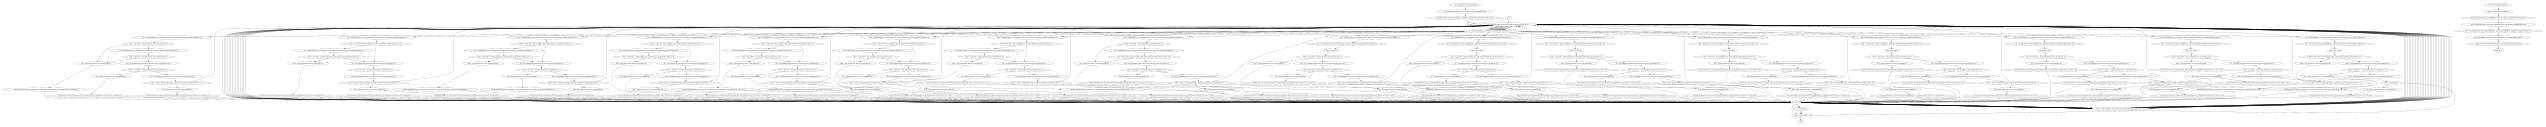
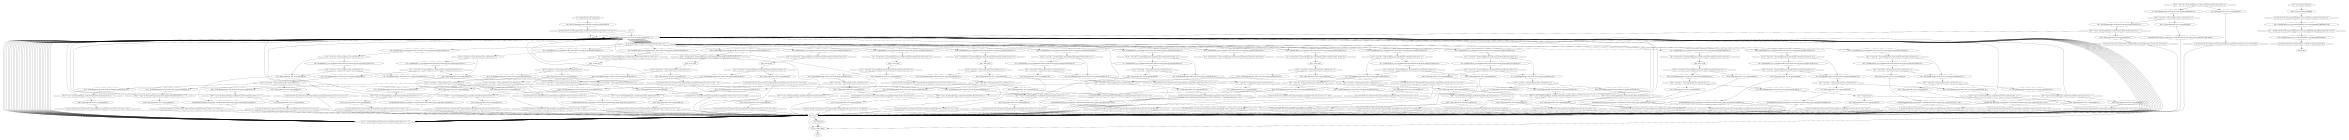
(1729, 50) -> none
(2207, 76) -> none
none -> (1454, 89)
